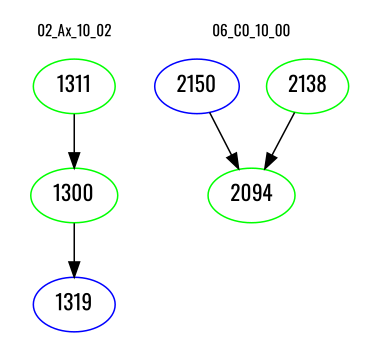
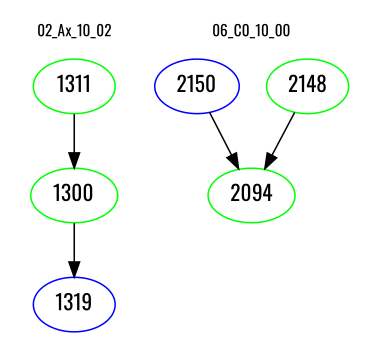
(308, 86) -> (308, 86)
